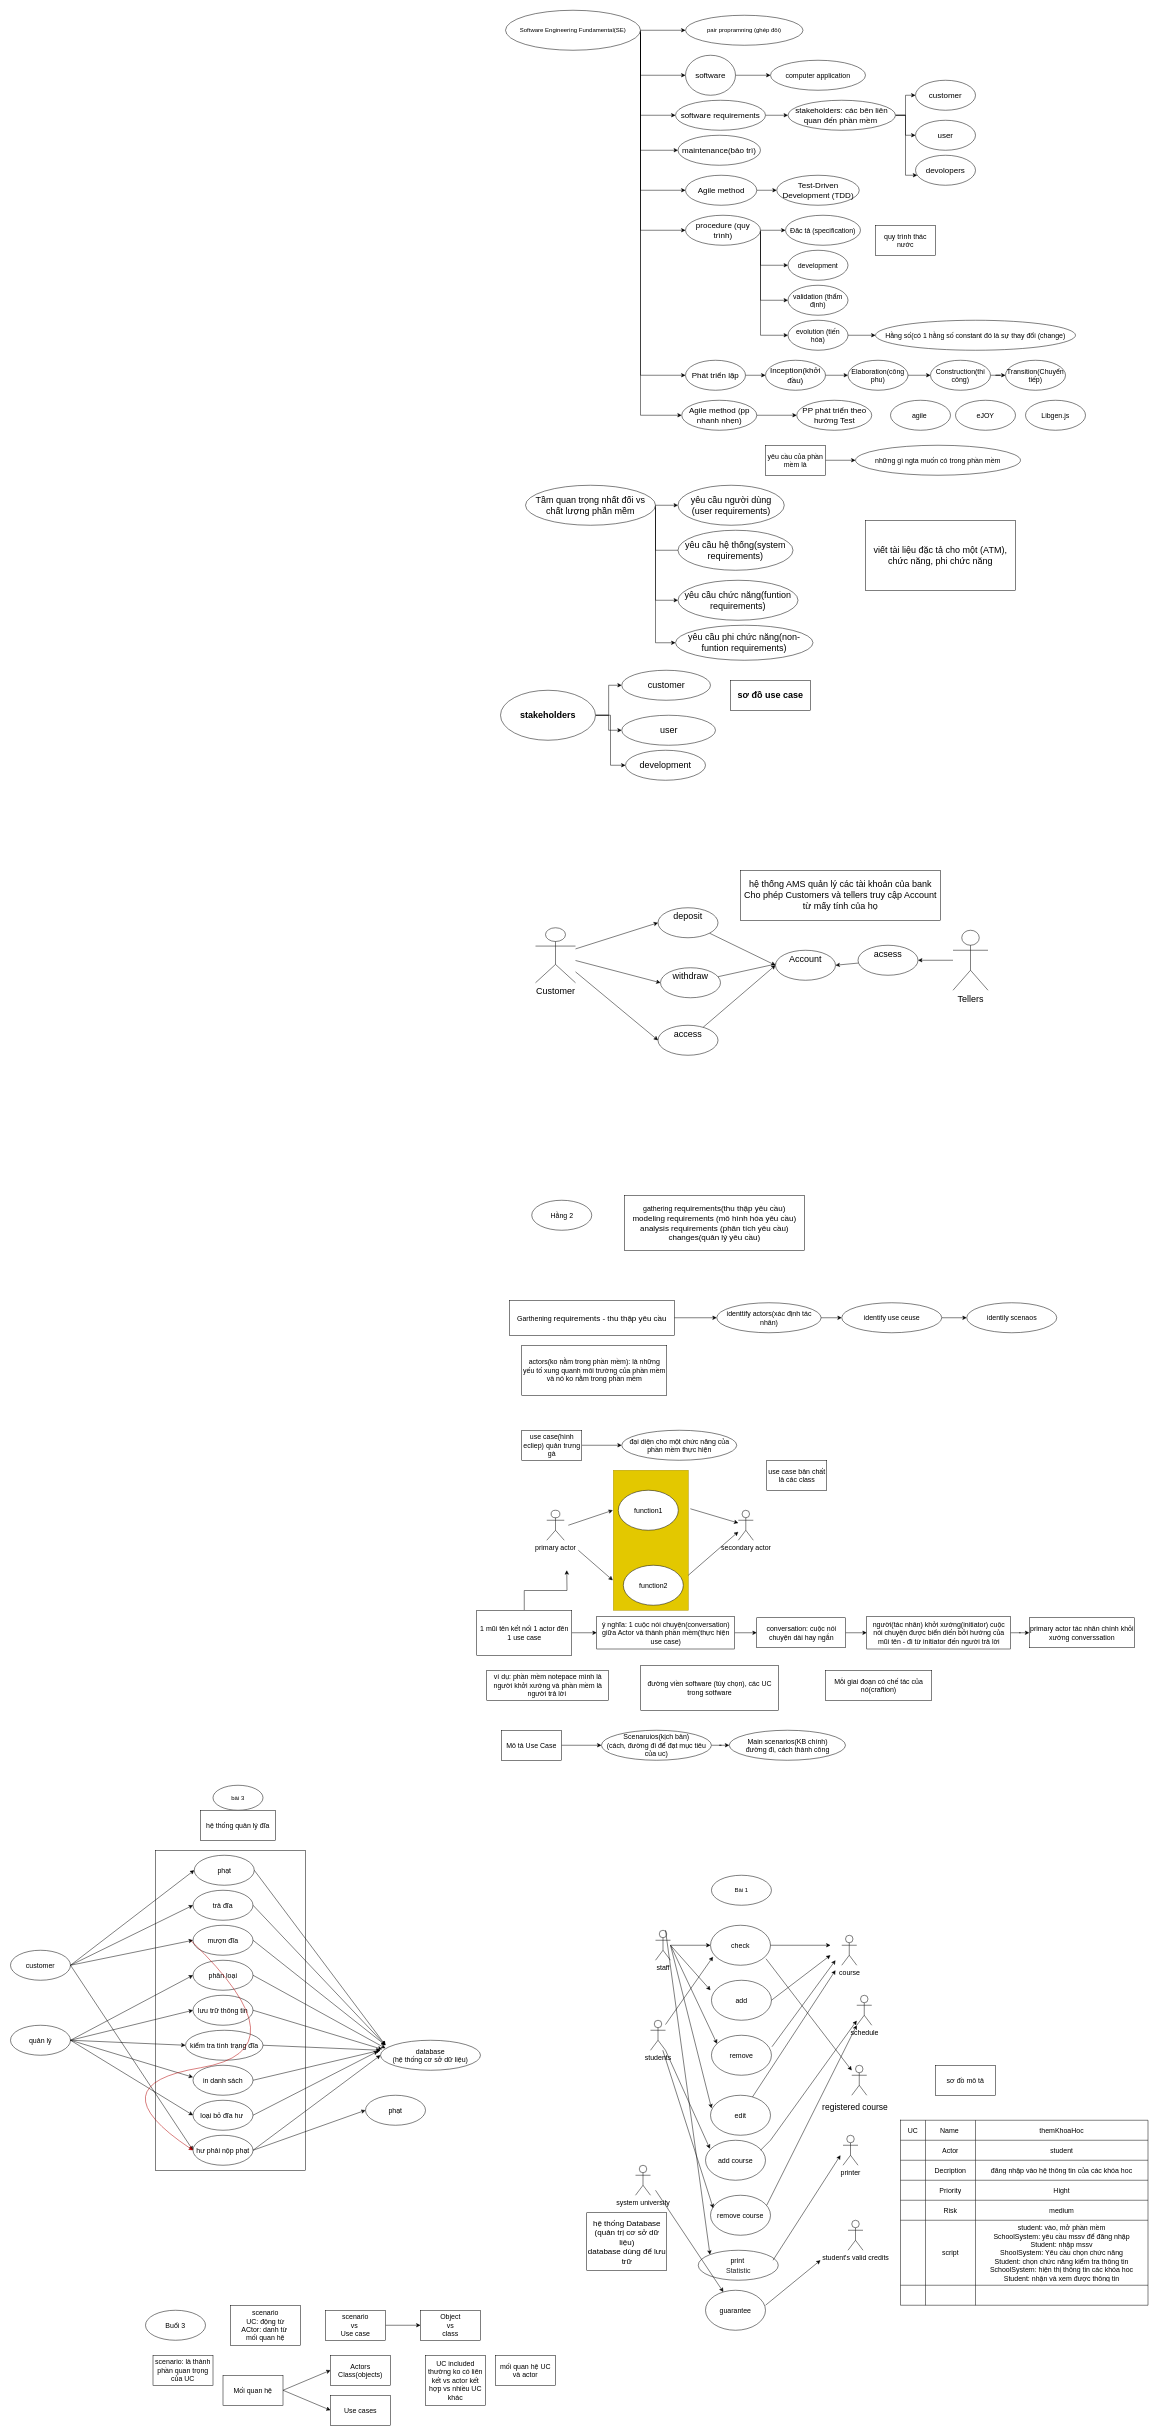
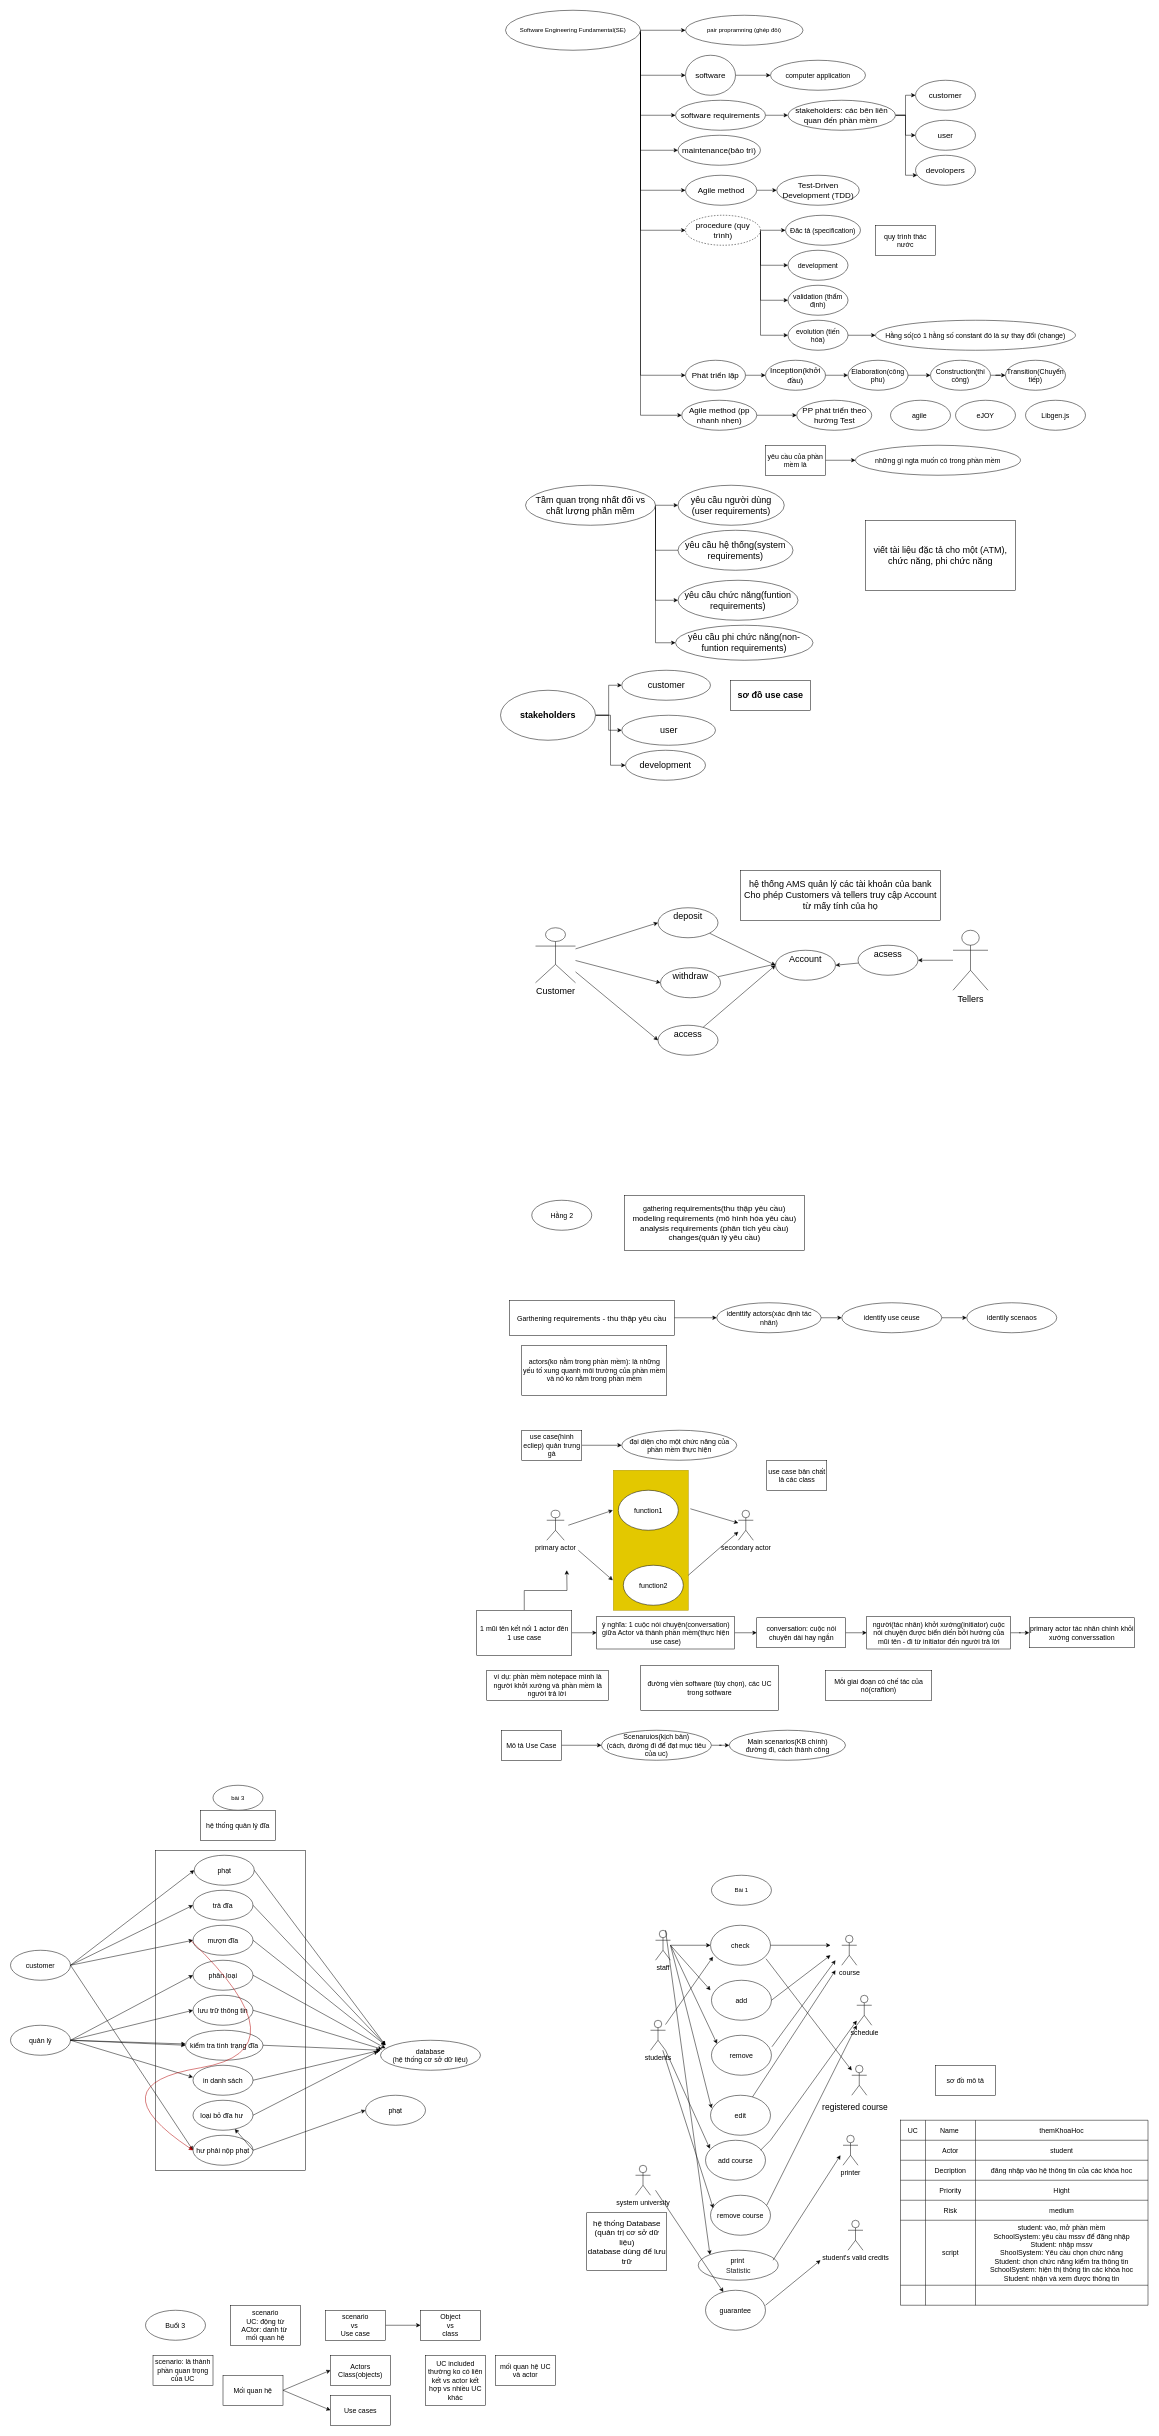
(723, 230) -> (723, 230)
(90, 2052) -> (165, 2043)
(376, 2058) -> (244, 2140)
